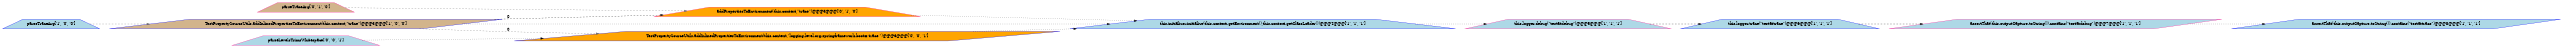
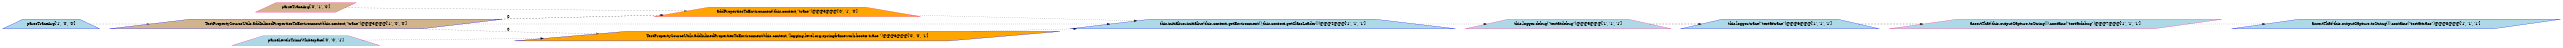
(306, 7) -> (306, 7)
